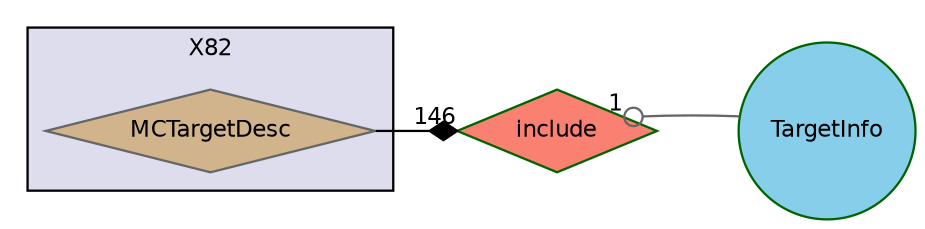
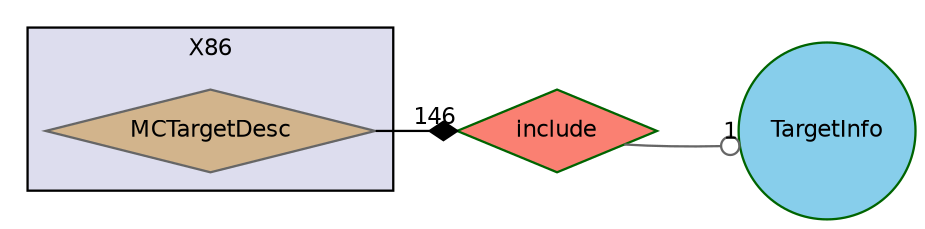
(210, 49) -> (210, 49)
(691, 115) -> (672, 146)
